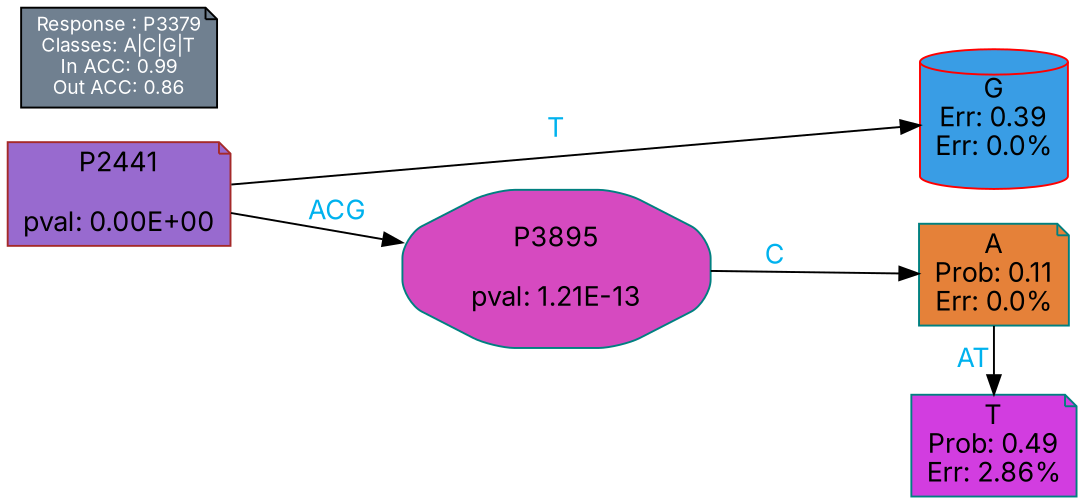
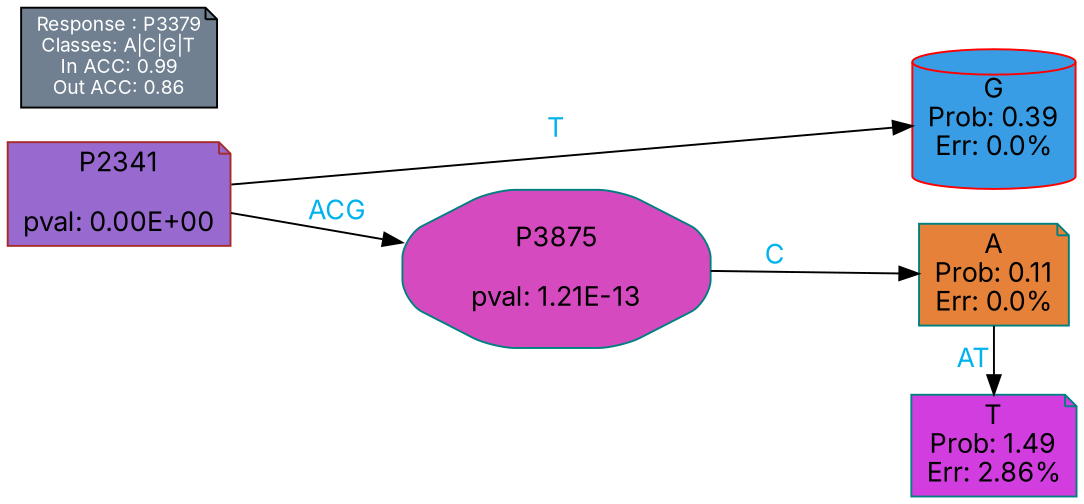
(994, 119) -> (994, 119)
(119, 194) -> (119, 194)
(557, 269) -> (557, 269)
(994, 446) -> (994, 446)
